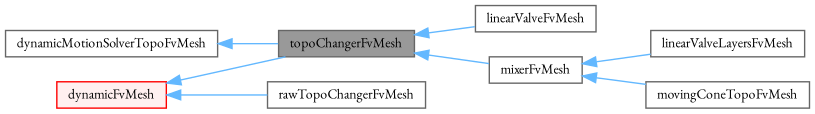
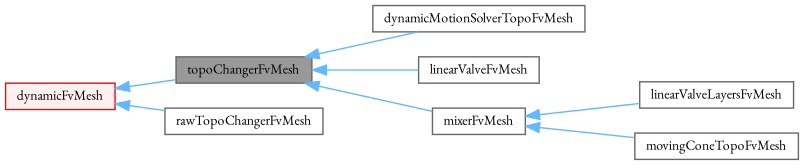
(255, 44) -> (368, 43)
